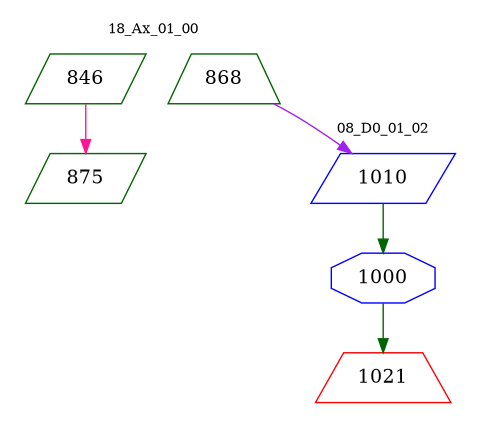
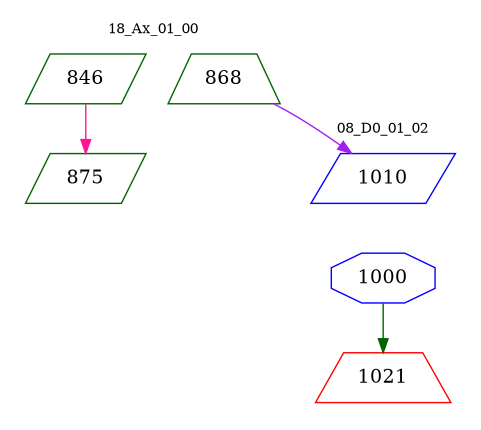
(383, 221) -> none
